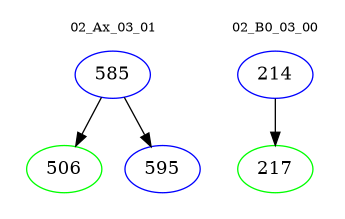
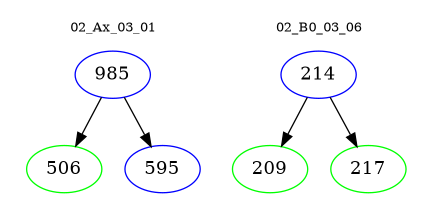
(275, 28) -> (319, 28)
(113, 75) -> (113, 75)
none -> (270, 169)
